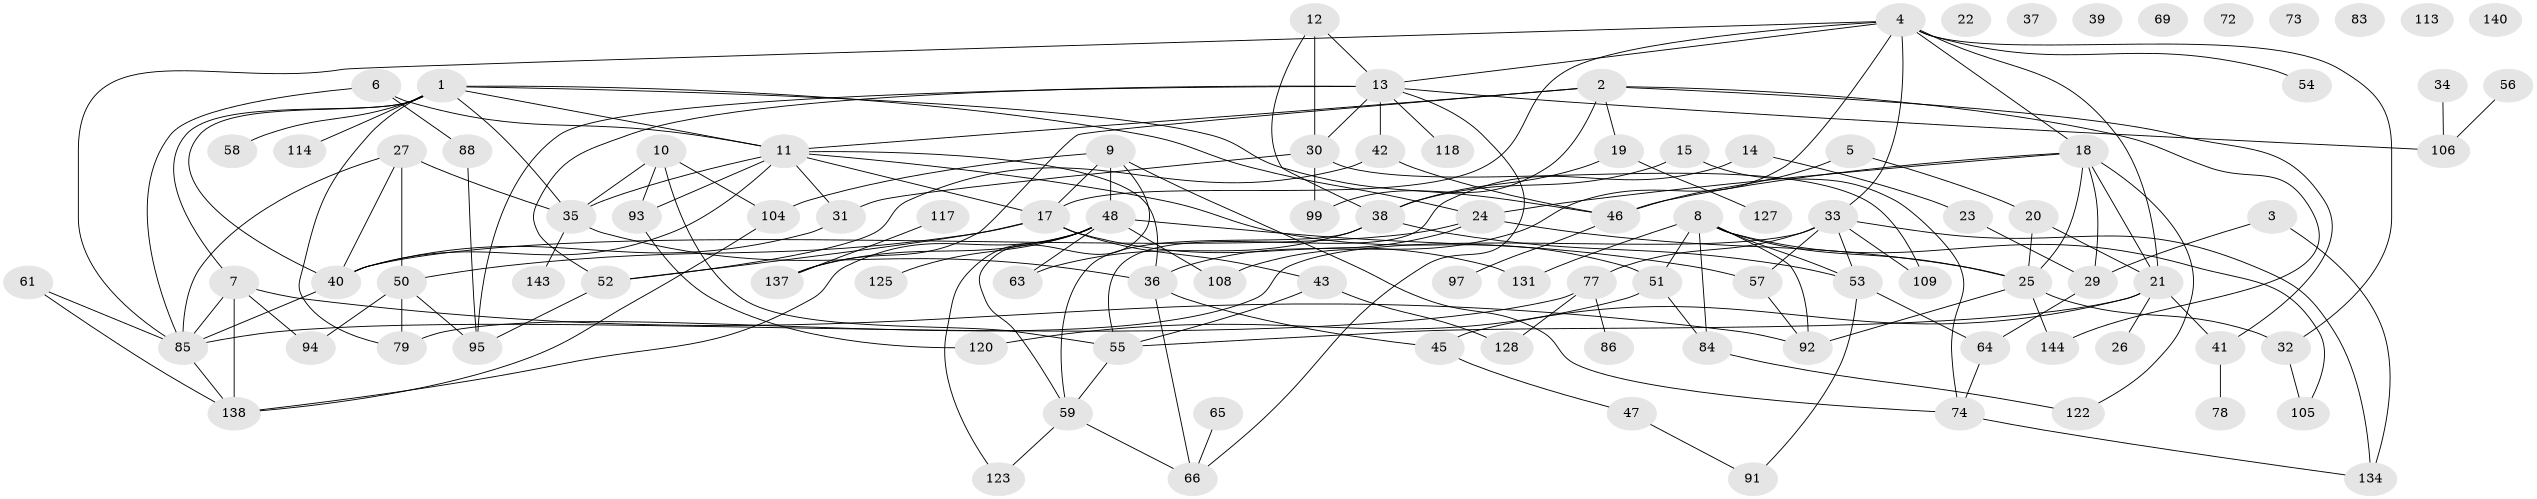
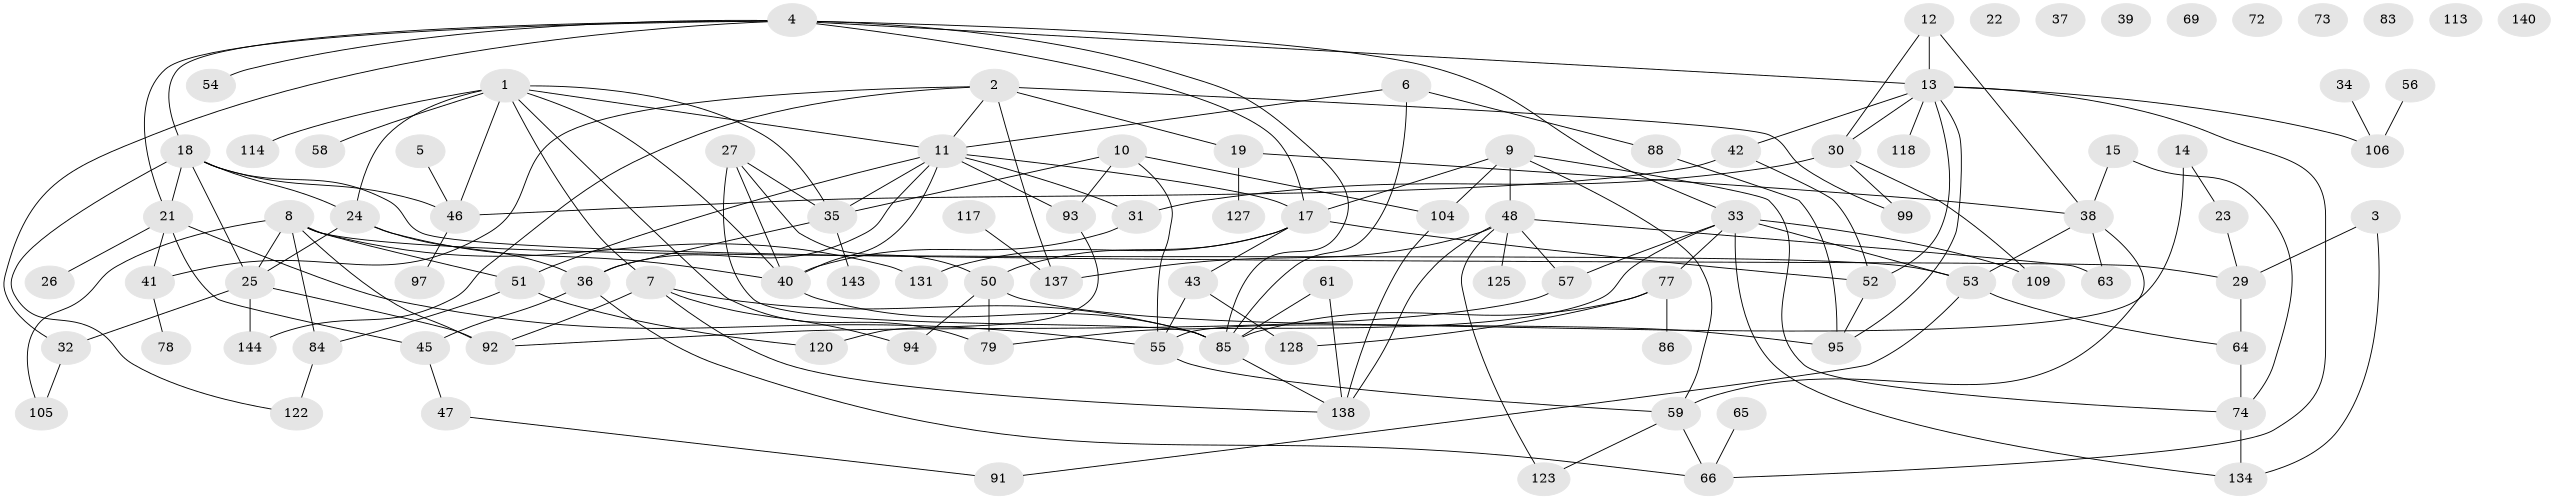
(2034, 217) -> none
(1220, 282) -> none
